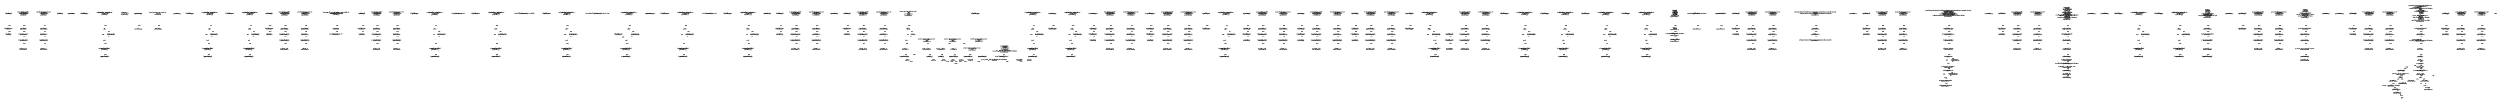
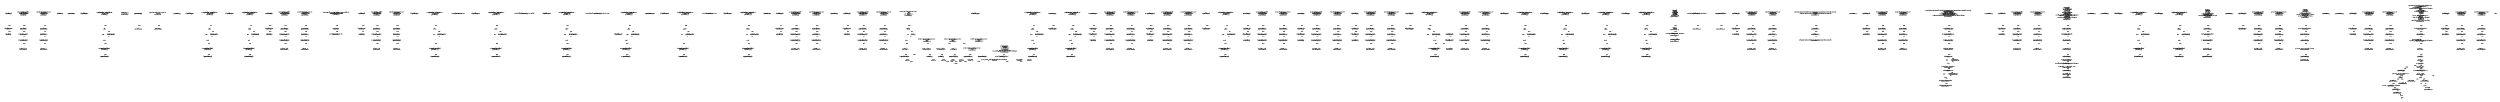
(622, 37) -> (626, 34)
(1449, 45) -> (1443, 44)
